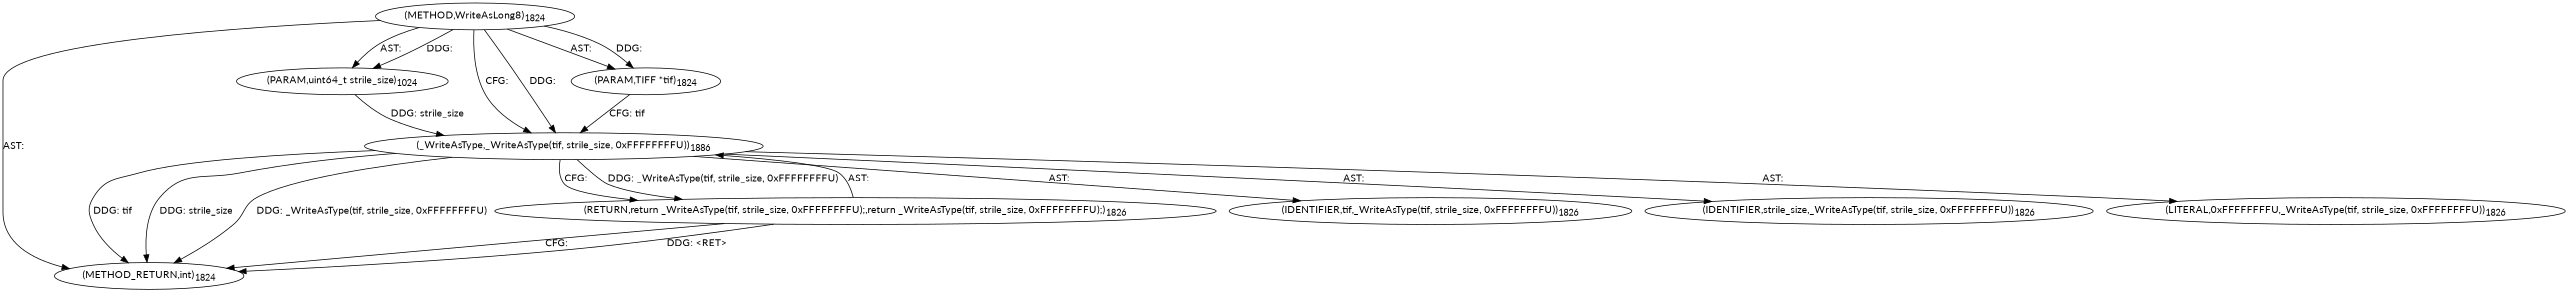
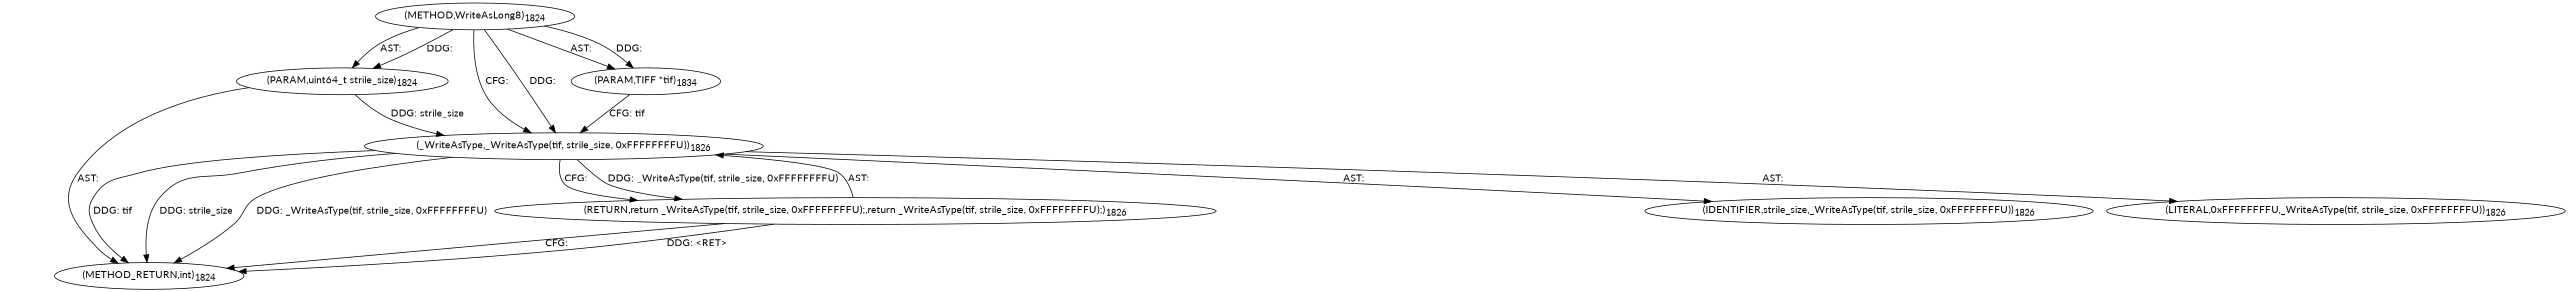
(79, 48) -> (110, 140)
(407, 80) -> (407, 80)
(687, 80) -> (687, 80)
(701, 145) -> (701, 145)
(1431, 211) -> none
